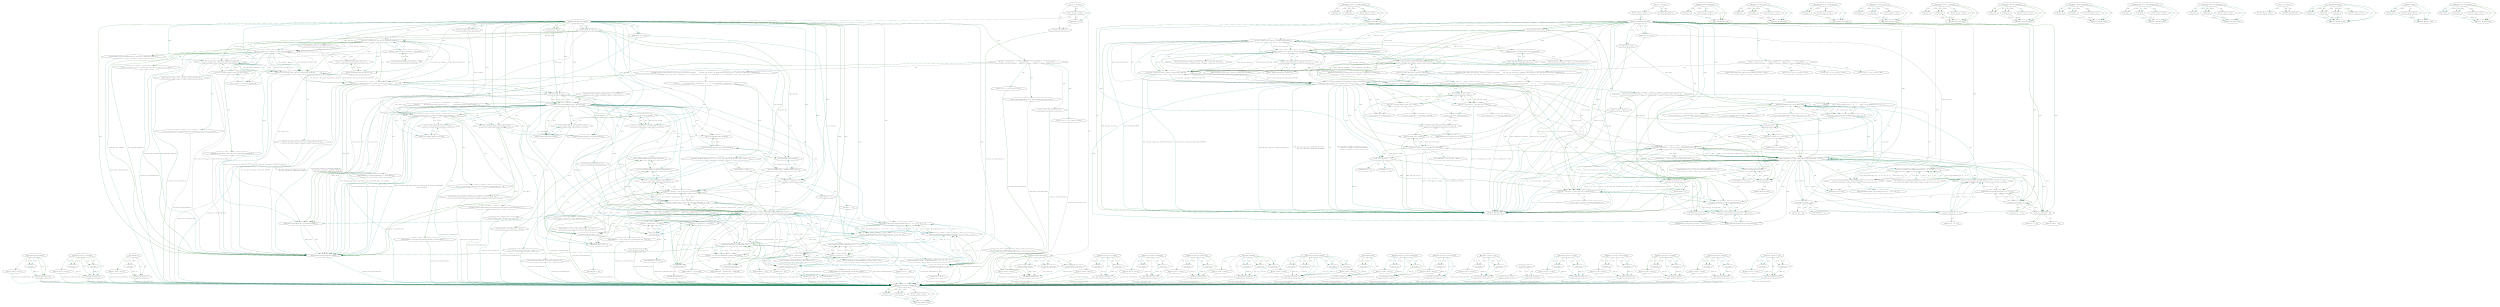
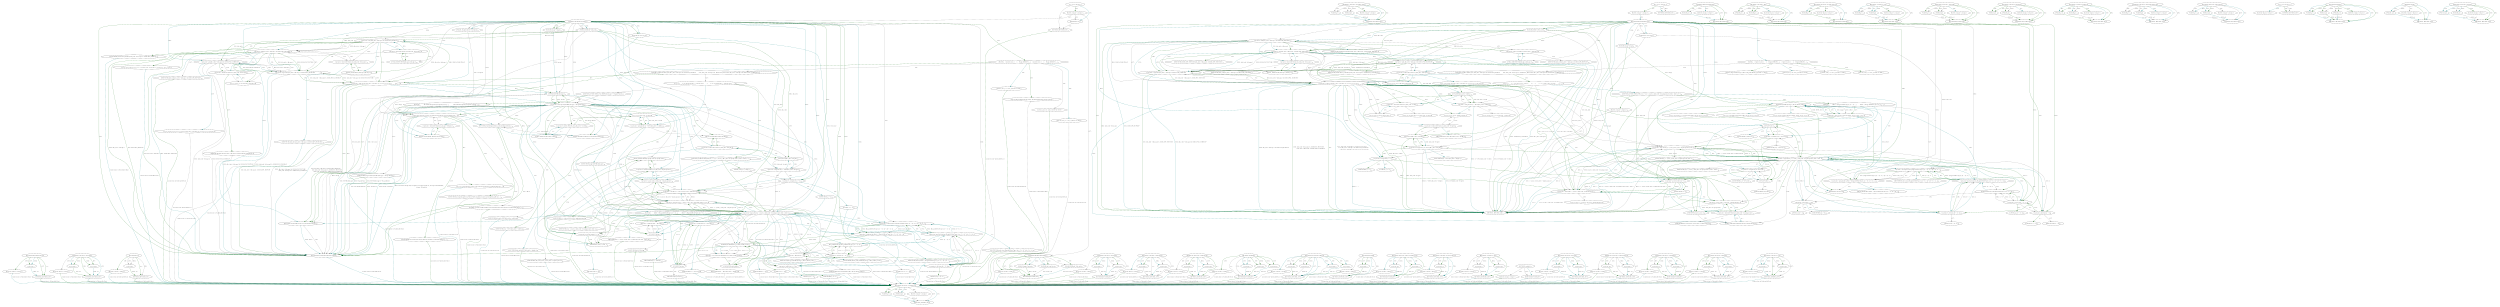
(318, 46) -> none
(597, 107) -> (584, 122)
